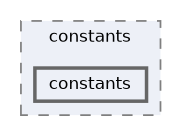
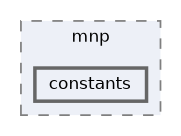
(91, 38) -> (91, 38)
